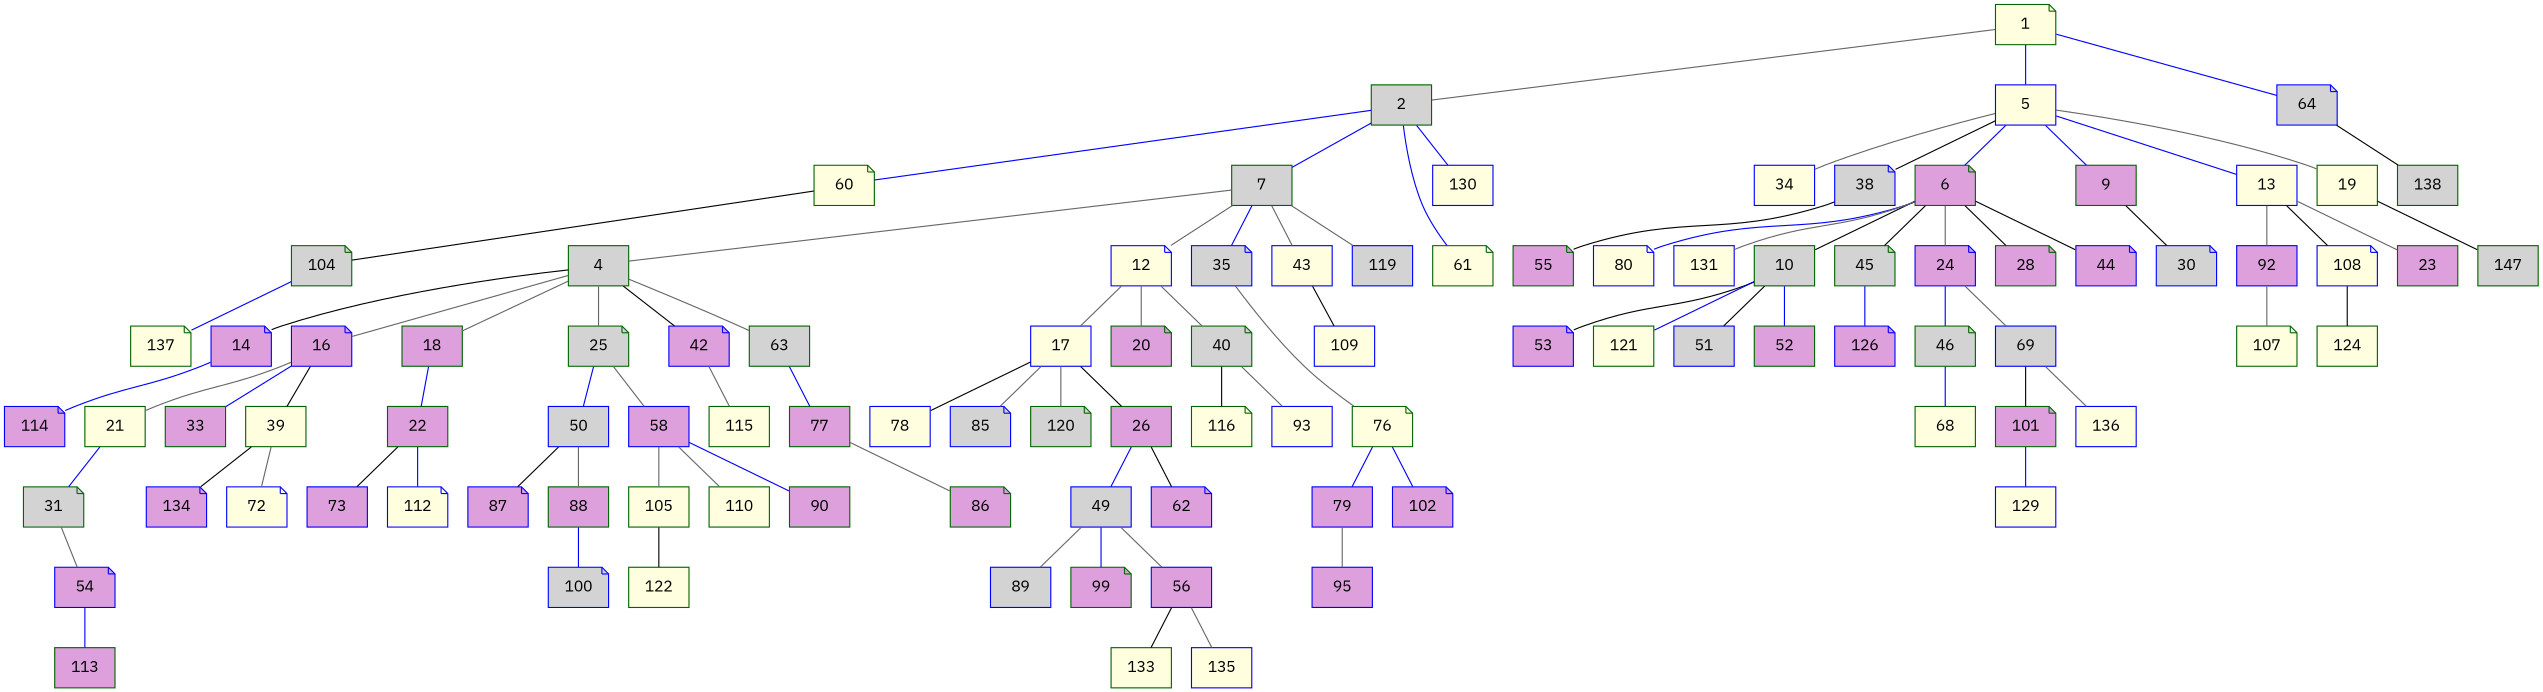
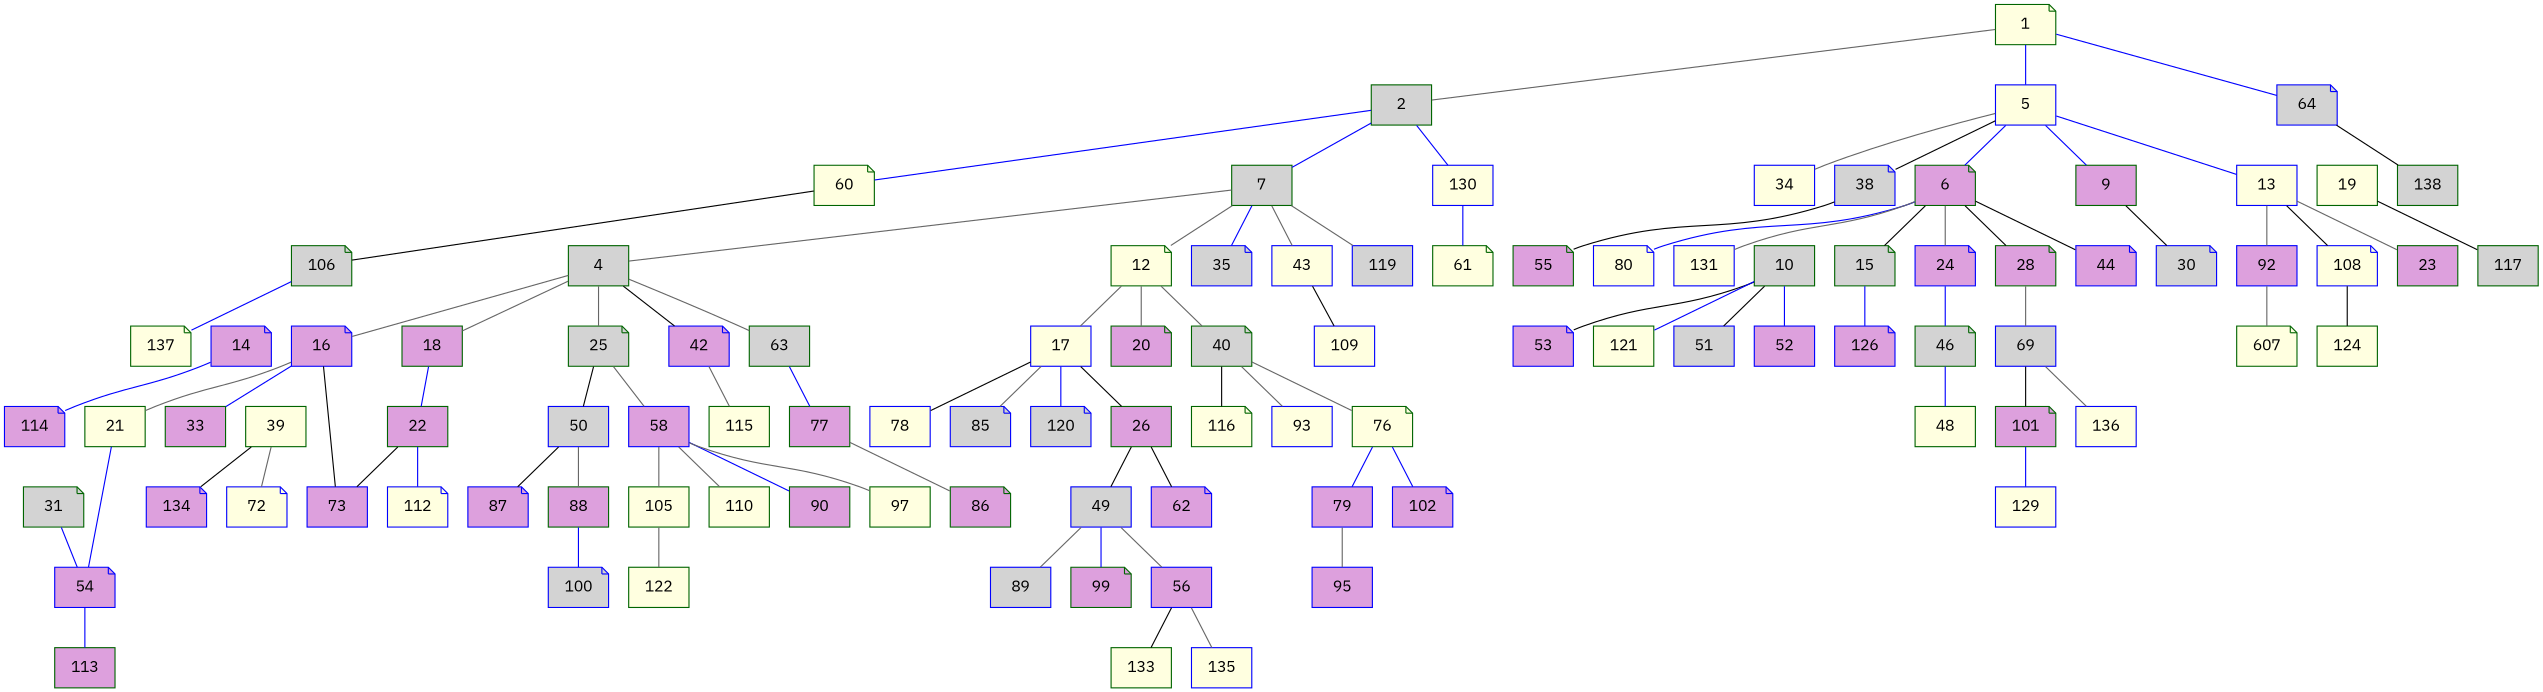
(2188, 134) -> none
(1417, 189) -> (1463, 226)
(1865, 225) -> none
(322, 266) -> (322, 266)
(1141, 266) -> (1141, 266)
(1865, 266) -> (1865, 266)
(2508, 266) -> (2508, 266)
(418, 292) -> none
(1986, 306) -> (2026, 306)
(1784, 346) -> (1784, 346)
(2267, 346) -> (2267, 346)
(1290, 351) -> (1302, 386)
(299, 386) -> (329, 427)
(588, 386) -> (588, 386)
(1061, 386) -> (1061, 386)
(1061, 427) -> (1061, 427)
(1945, 427) -> (1945, 427)
(84, 467) -> (100, 507)
(1121, 467) -> (1121, 467)
none -> (900, 507)
(69, 547) -> (69, 547)
(659, 547) -> (659, 547)
